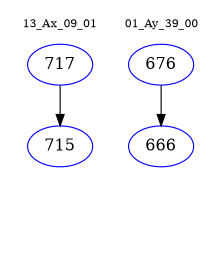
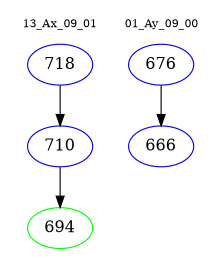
(162, 24) -> (162, 24)
(60, 65) -> (60, 65)
(60, 146) -> (60, 146)
none -> (60, 228)
